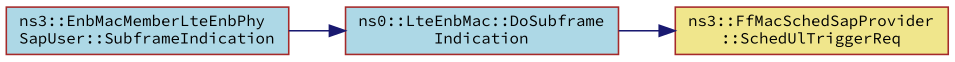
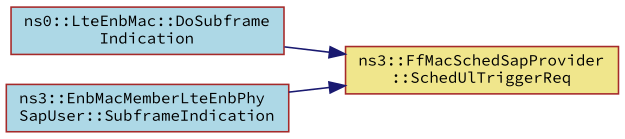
(309, 31) -> (309, 90)
